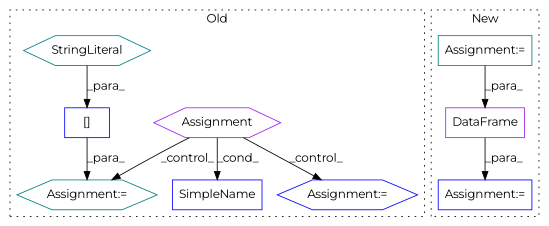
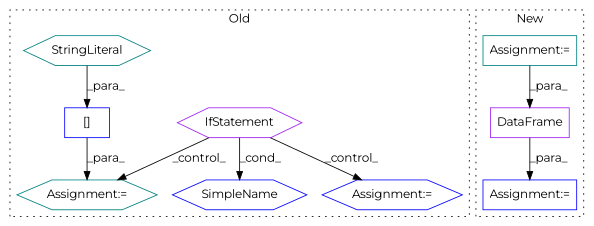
(217, 123) -> (240, 123)
(217, 195) -> (240, 195)
